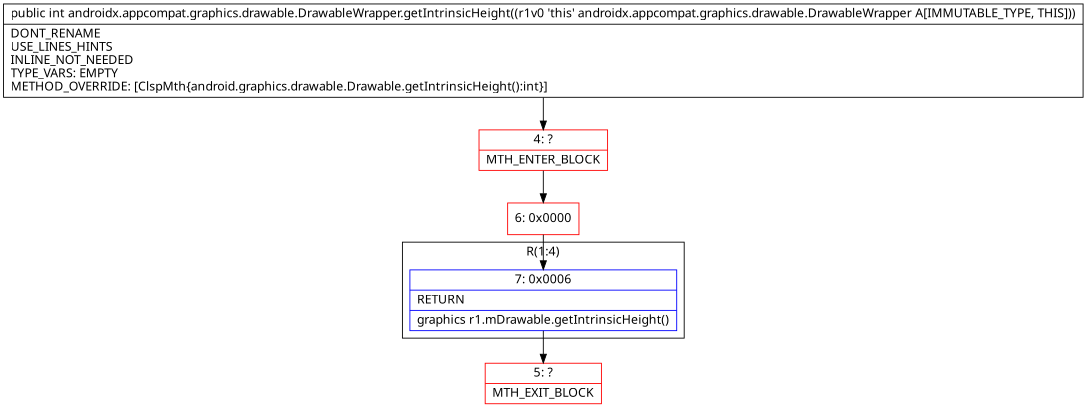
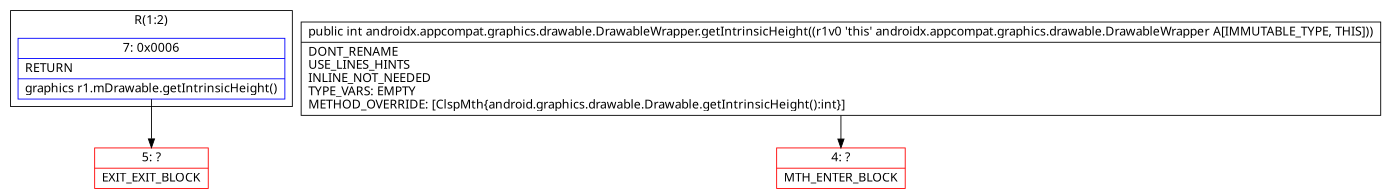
(543, 219) -> none
(543, 252) -> (151, 21)
(543, 393) -> (151, 178)
